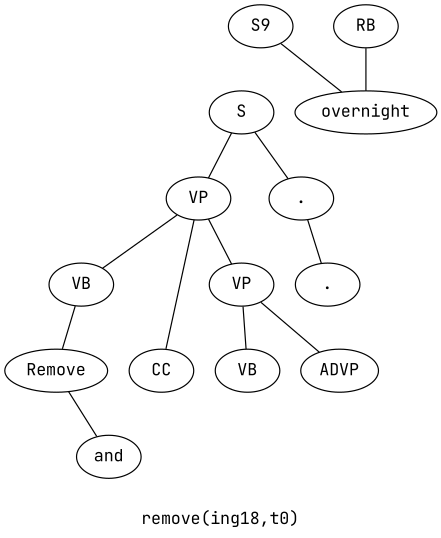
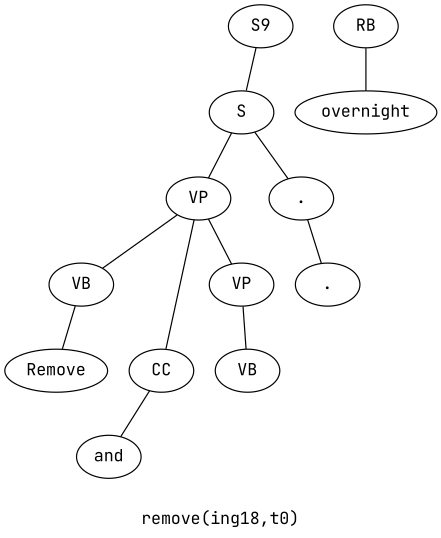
(311, 68) -> (251, 69)
(340, 371) -> none
(83, 414) -> (135, 414)
